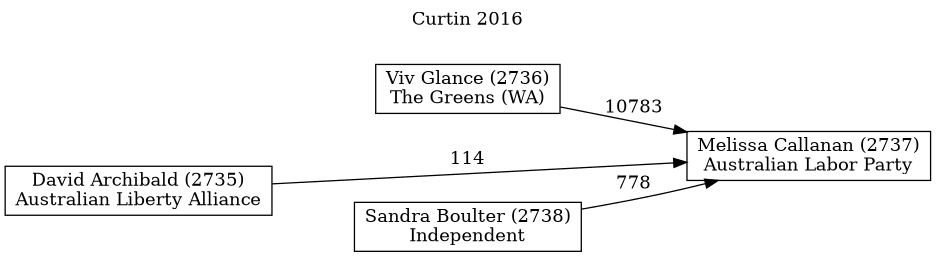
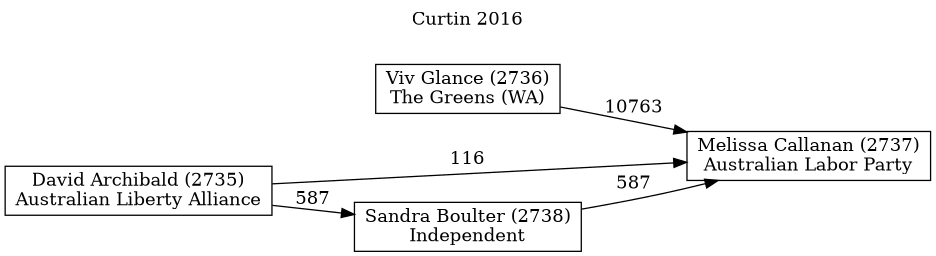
(634, 108) -> (634, 108)
(468, 159) -> (468, 159)
(634, 184) -> (634, 184)
none -> (307, 209)
